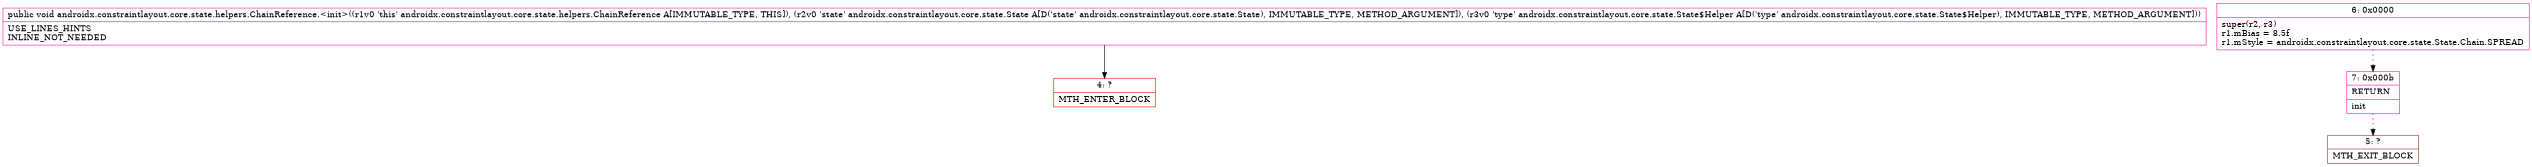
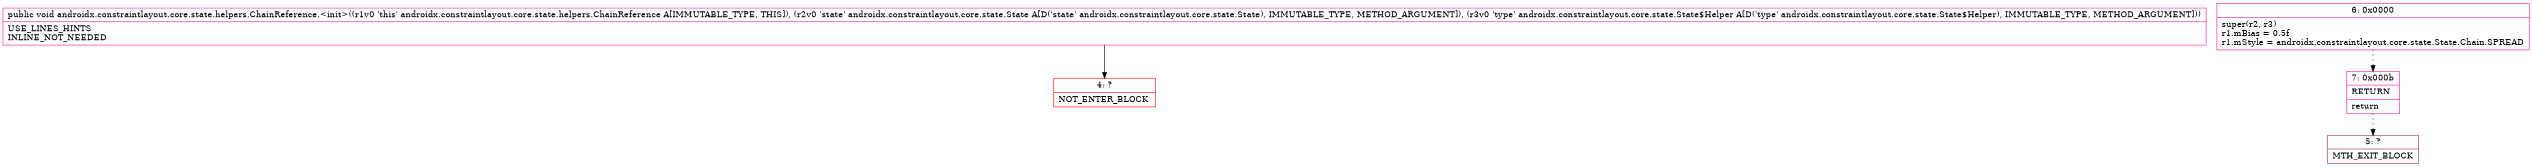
(2256, 33) -> (2256, 33)
(1105, 99) -> (1104, 99)
(2359, 106) -> (2365, 106)
